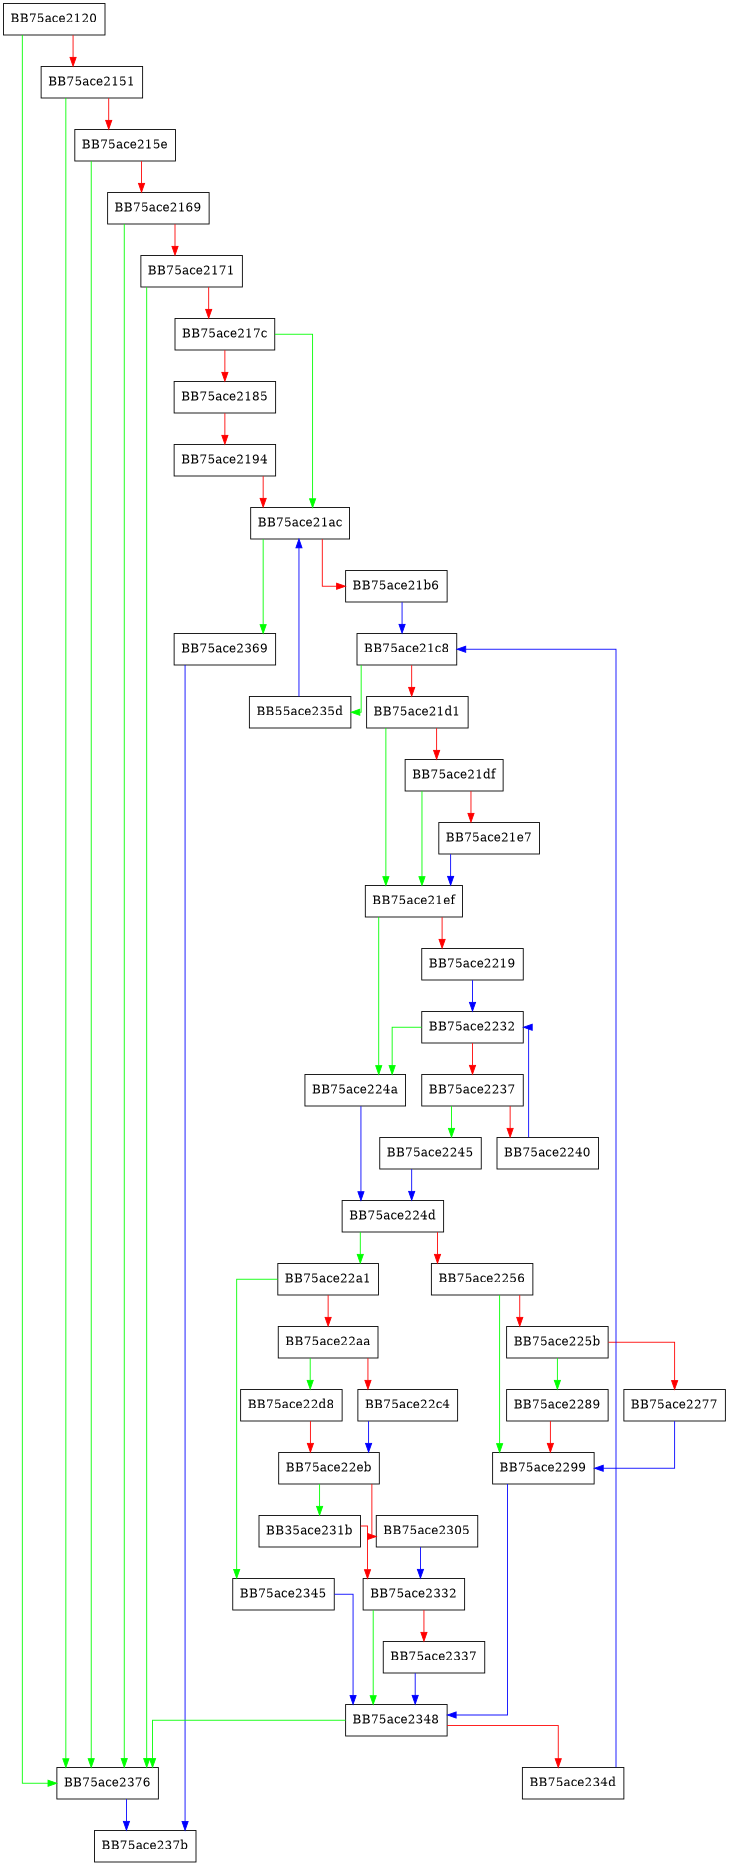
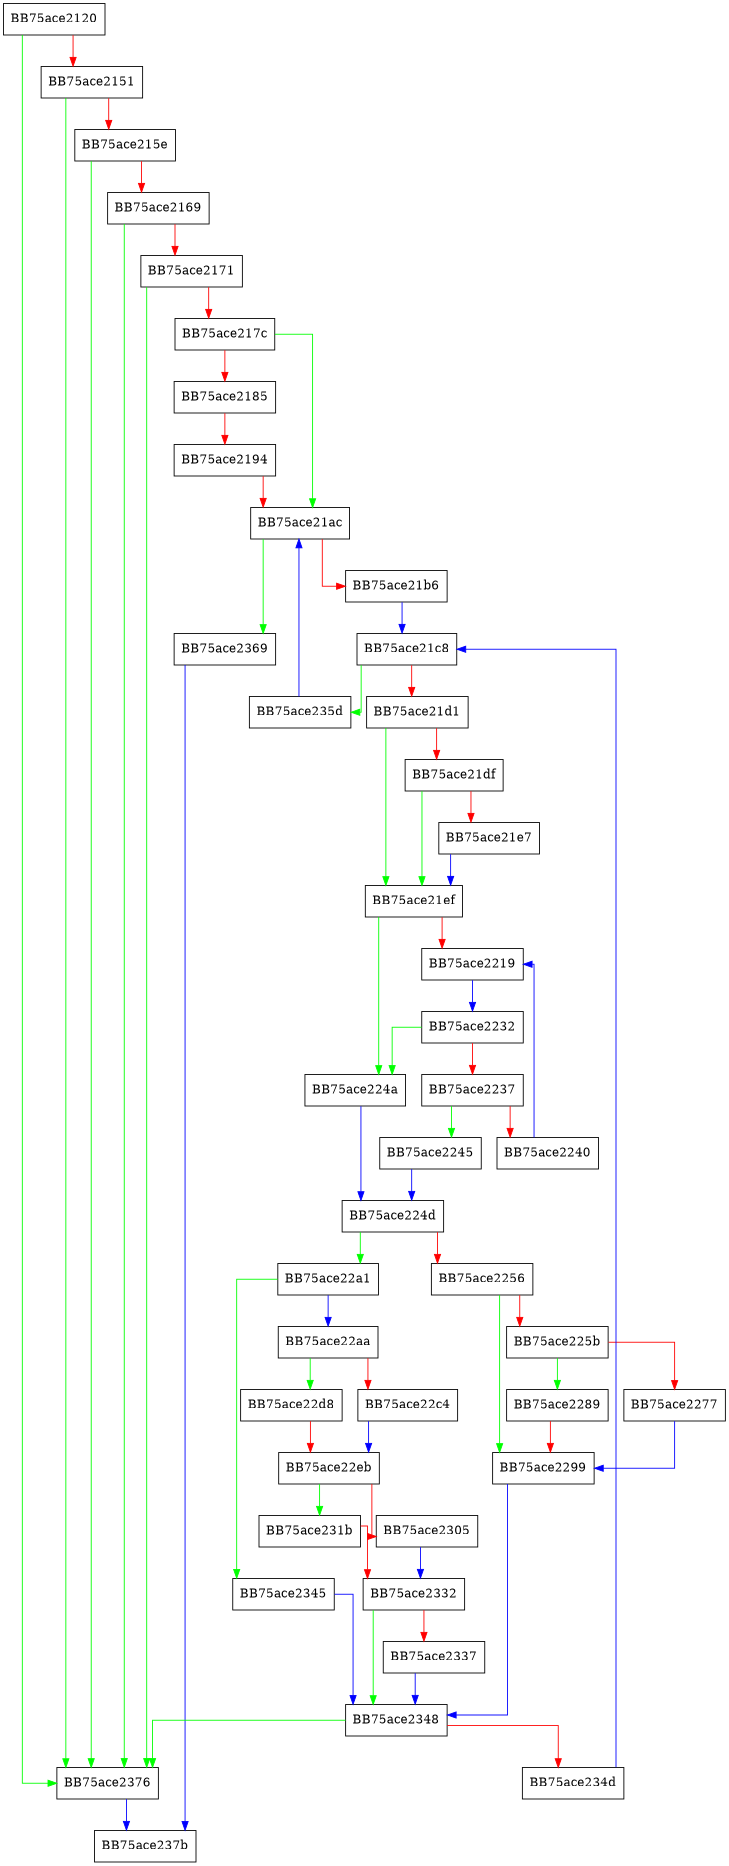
(300, 712) -> (300, 712)
(529, 1082) -> (534, 1050)
(328, 1306) -> (328, 1306)
(310, 1531) -> (310, 1531)
